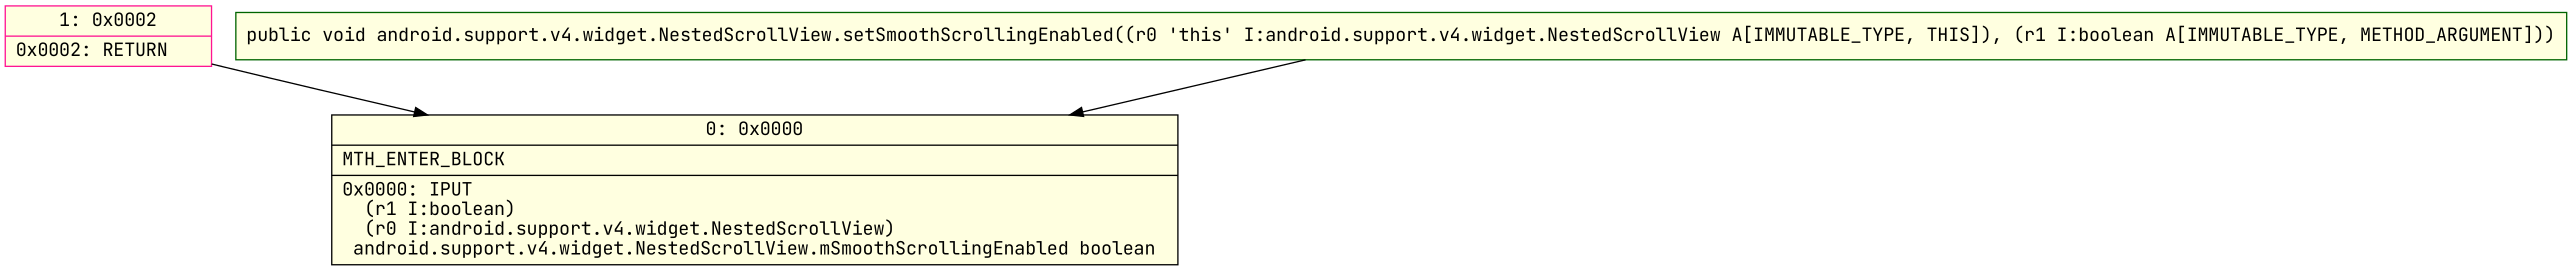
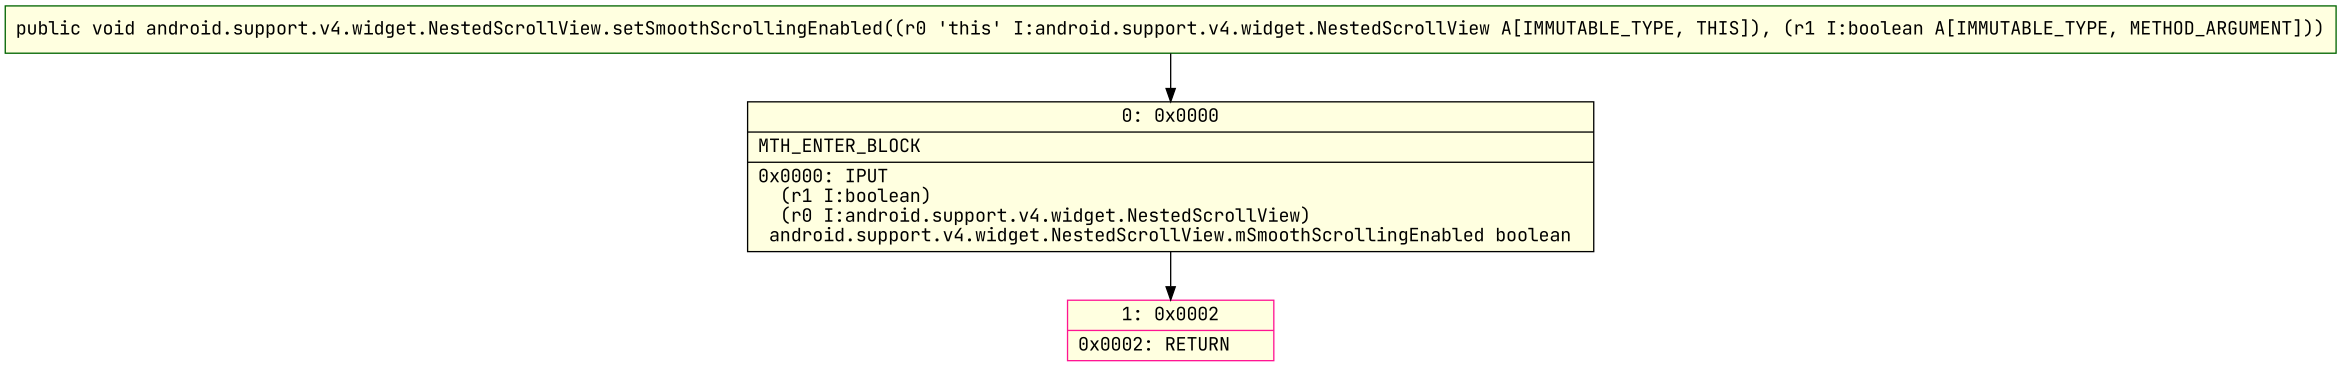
(313, 88) -> (1171, 269)
